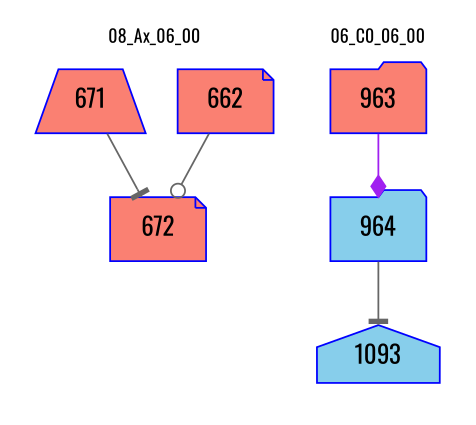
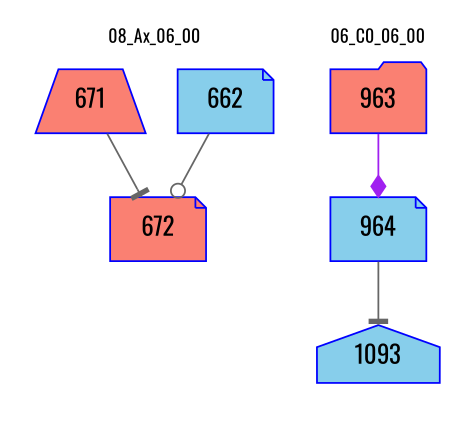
(226, 101) -> (226, 101)
(378, 229) -> (378, 229)
